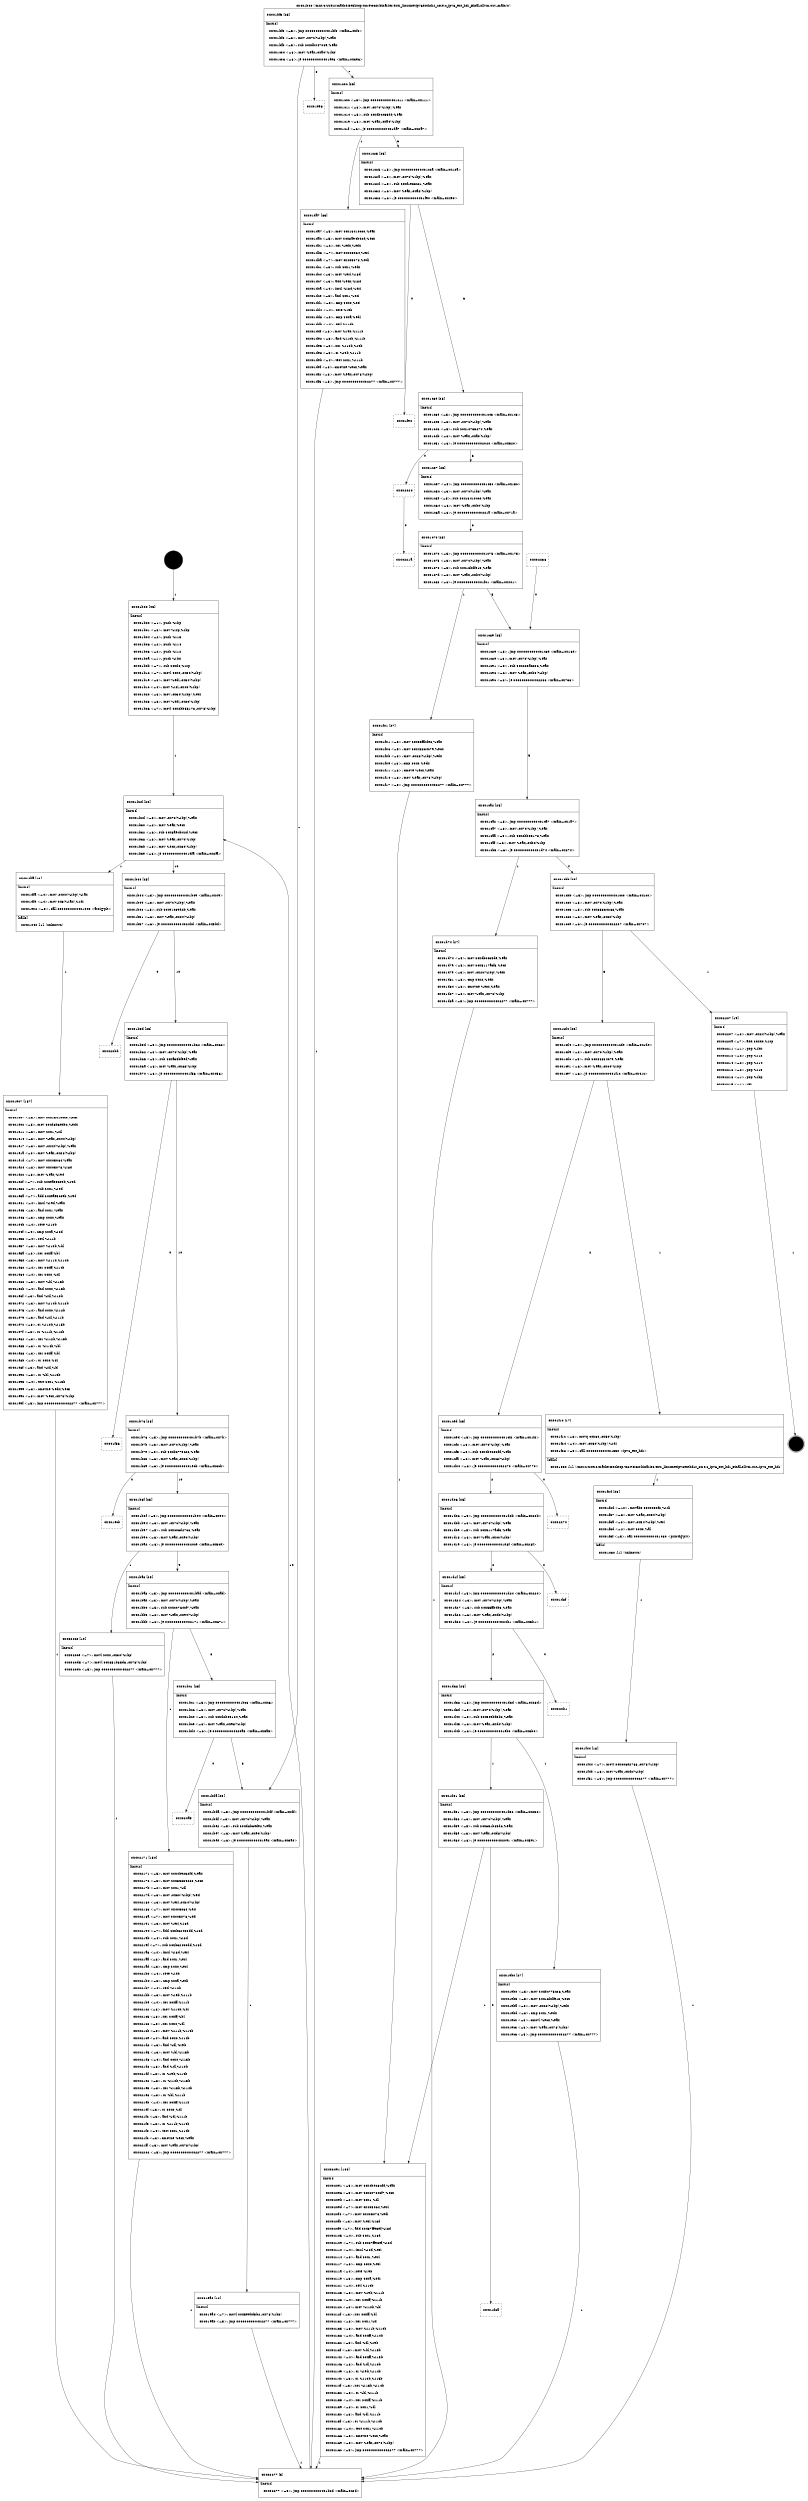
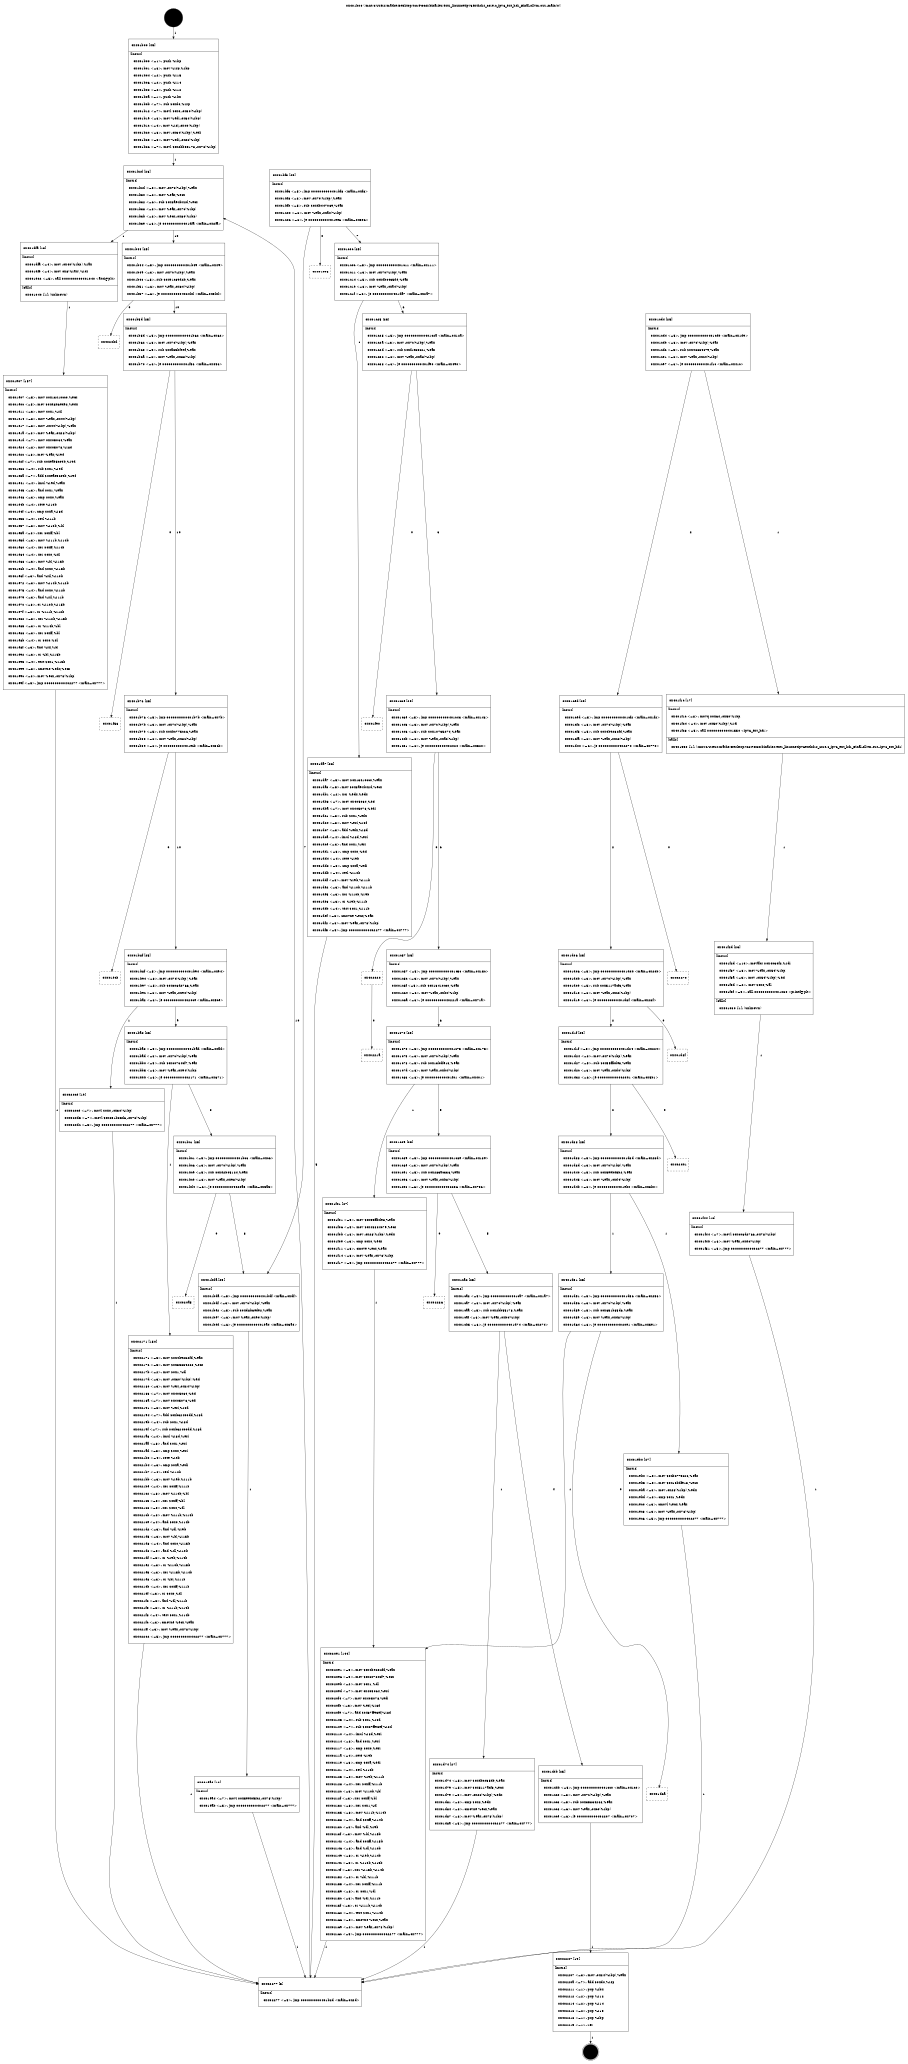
(534, 597) -> (436, 1244)
(602, 976) -> none
(316, 1051) -> (316, 1165)
